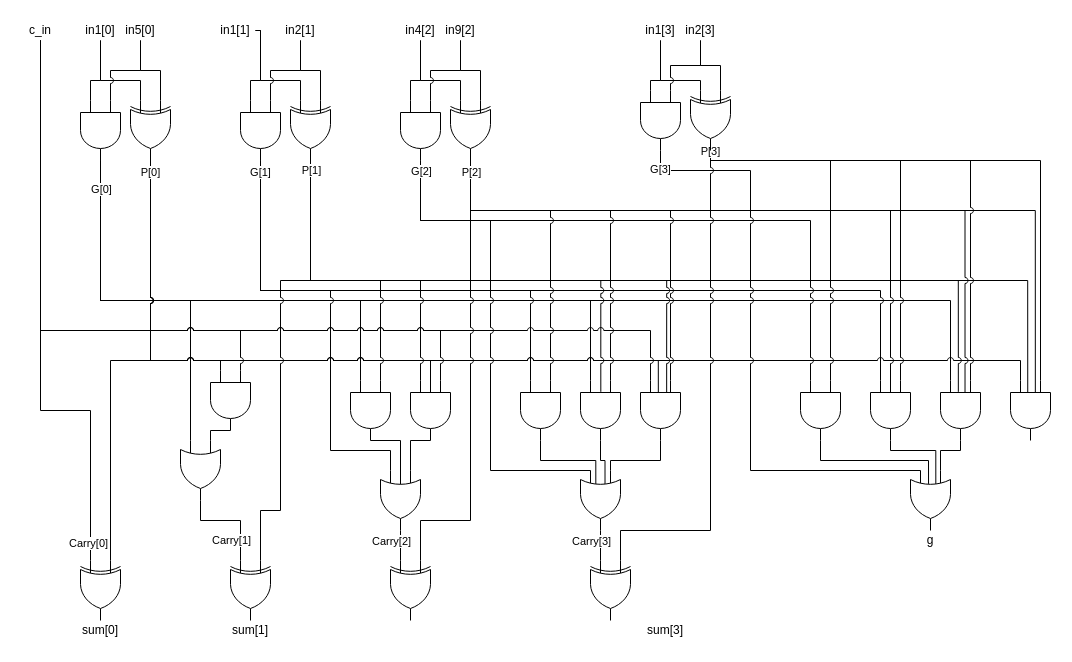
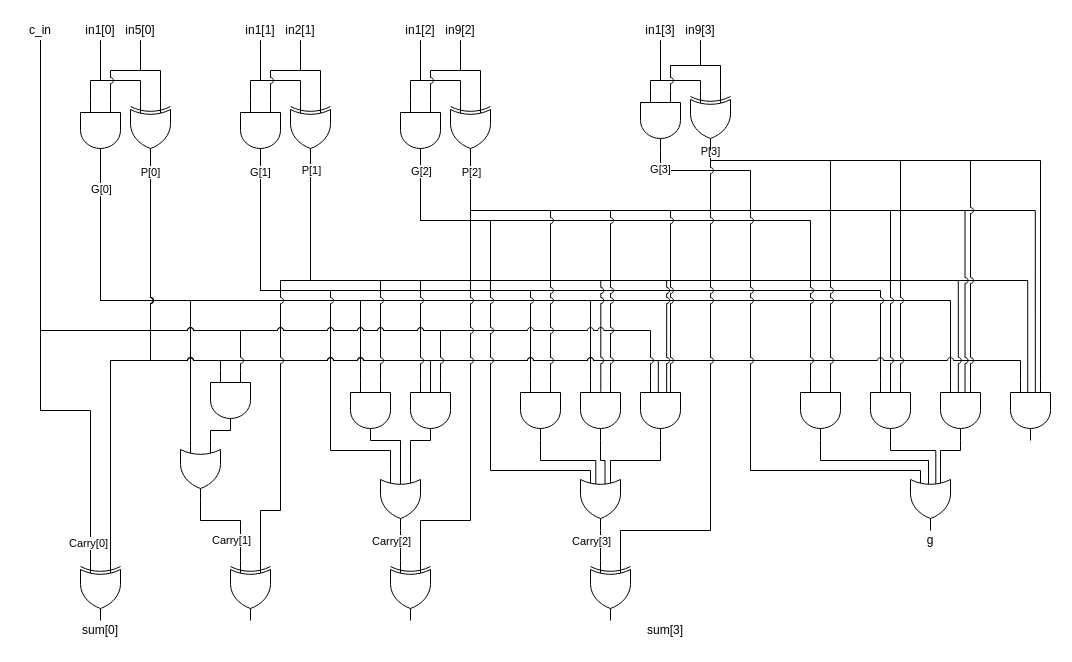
(236, 31) -> (261, 31)
(421, 31) -> (421, 31)
(701, 31) -> (701, 31)
(251, 631) -> none
